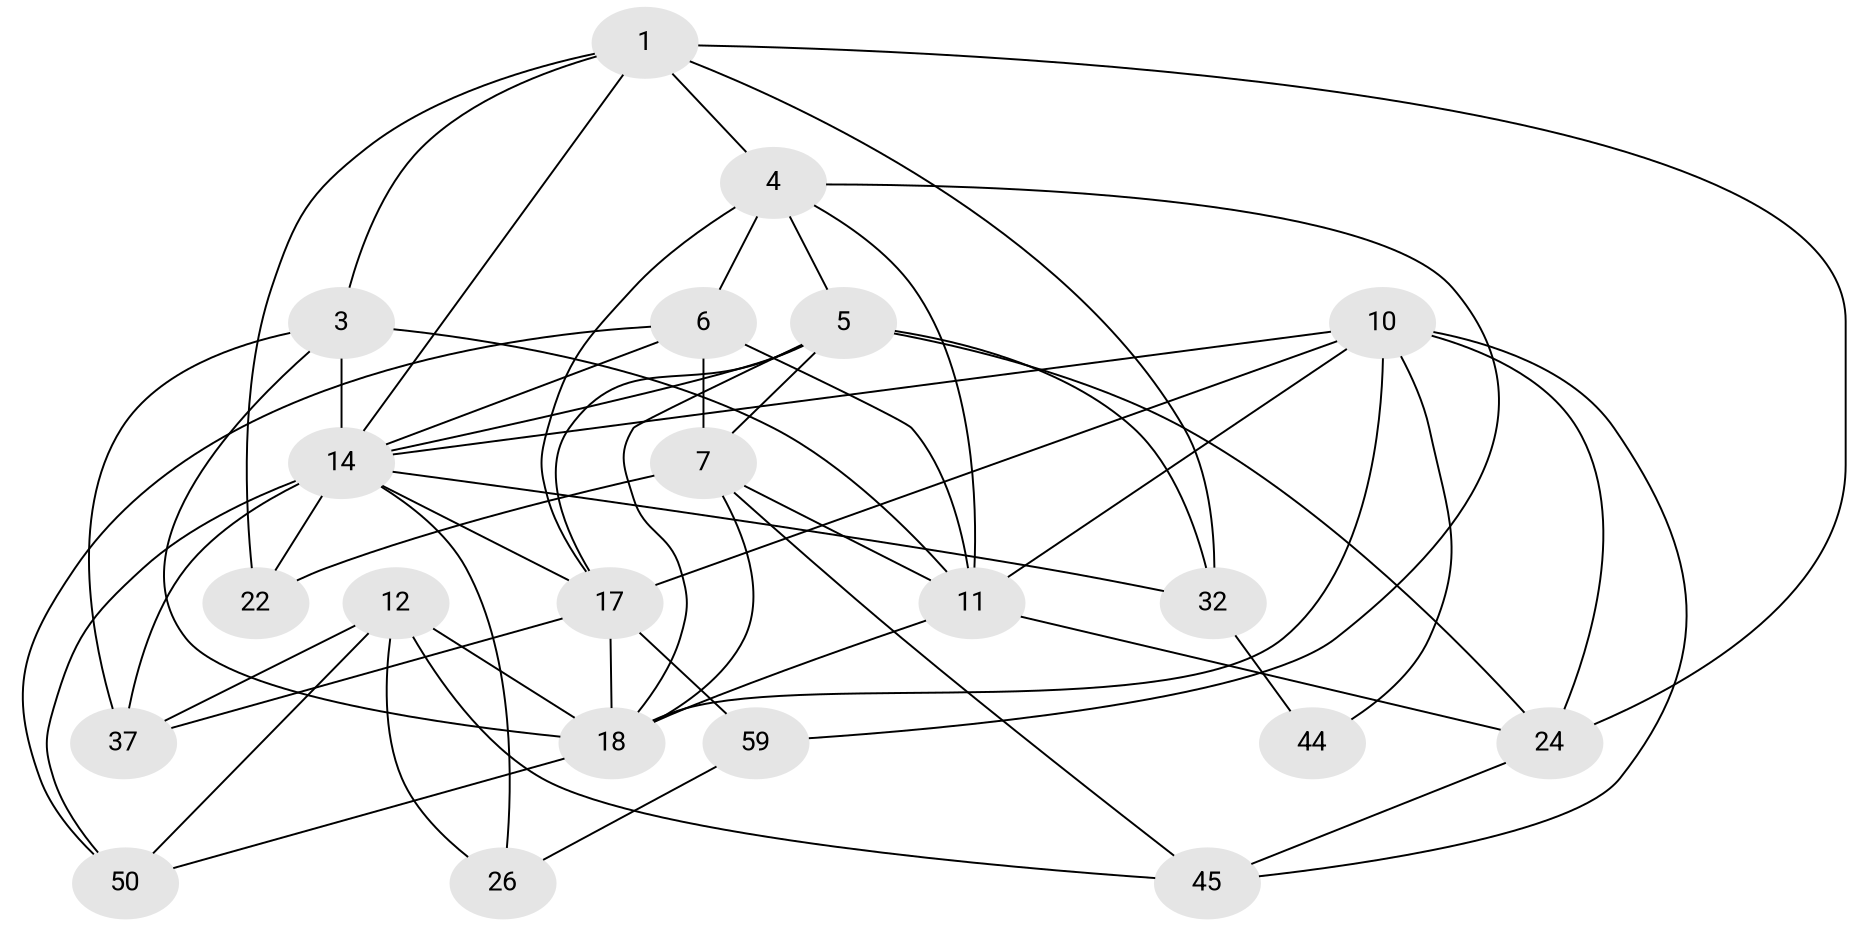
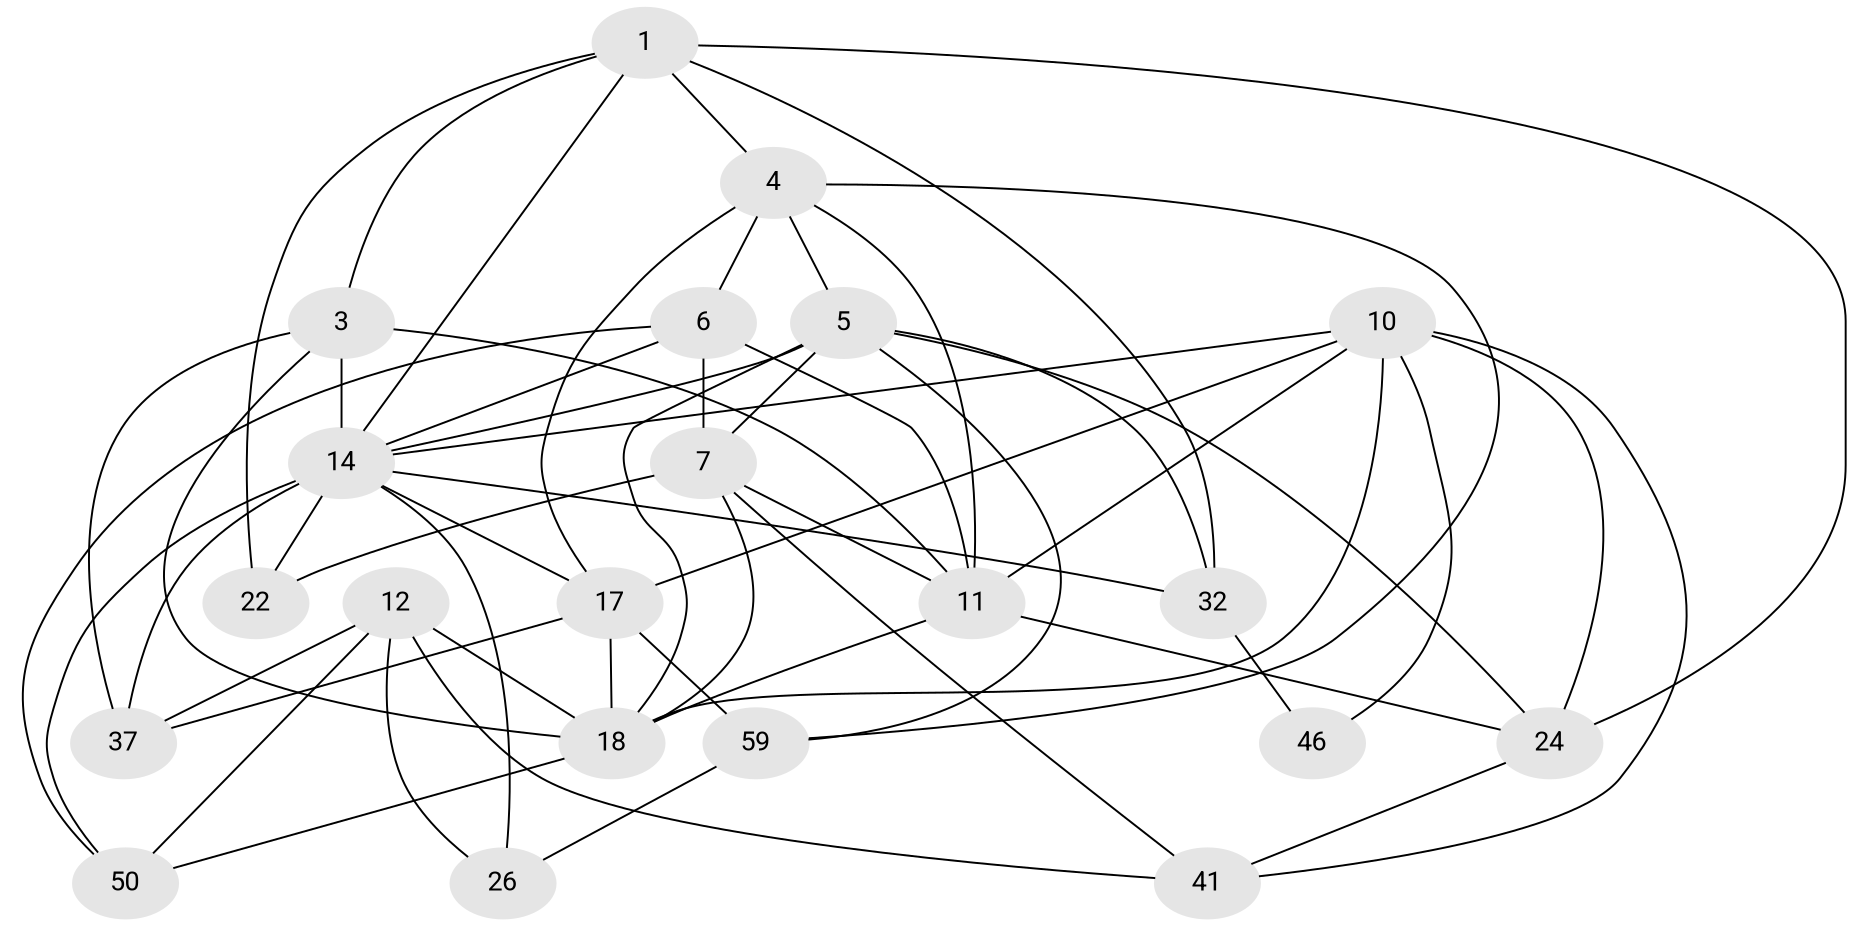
(615, 388) -> (1059, 591)
(1313, 743) -> (1313, 743)
(1207, 883) -> (1207, 883)
